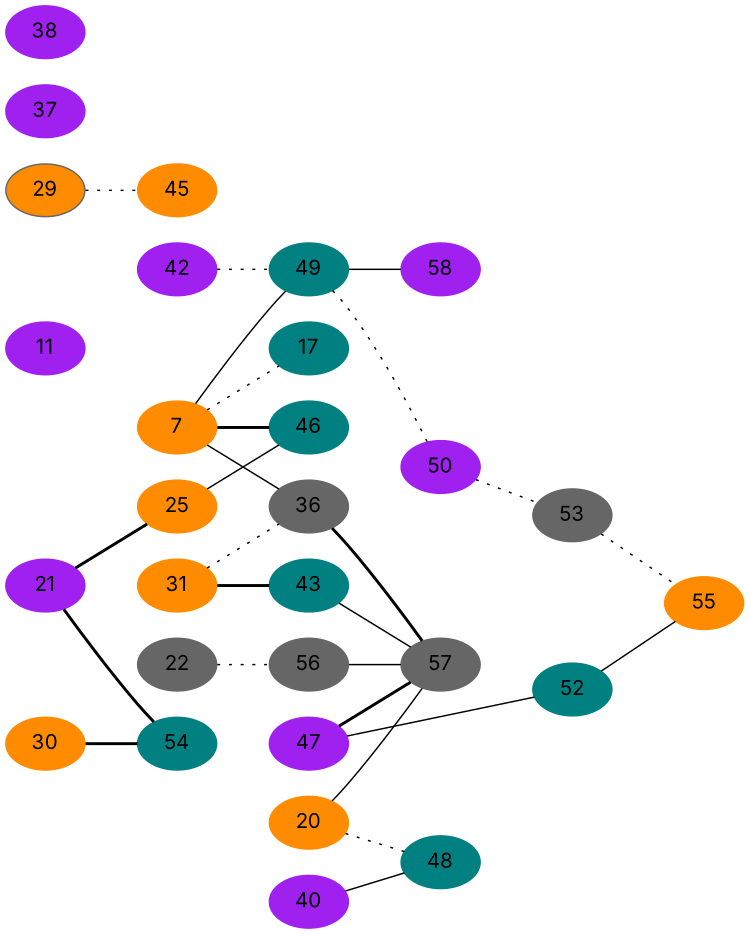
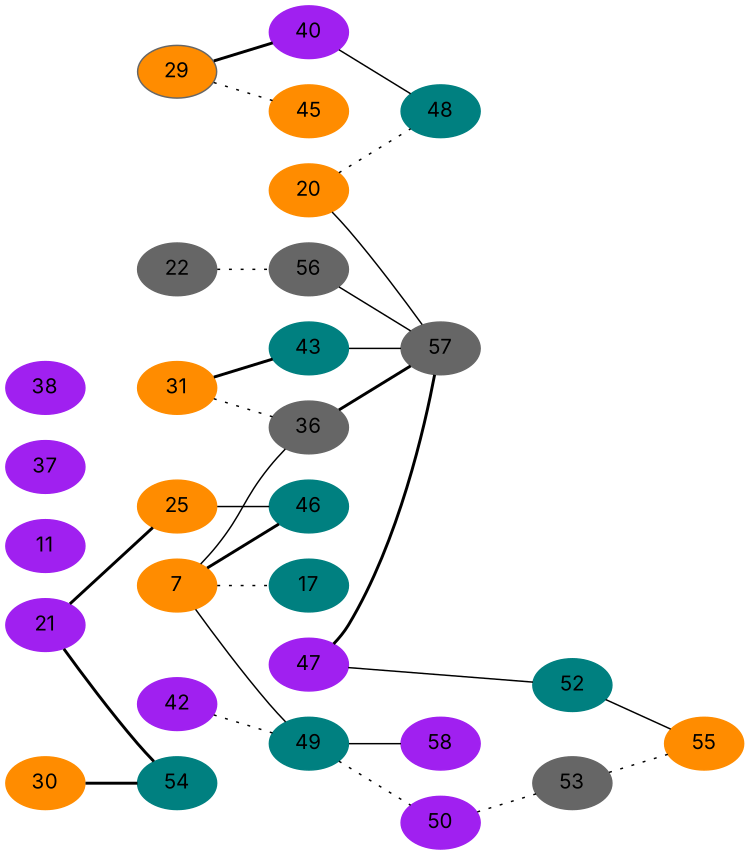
none -> (243, 52)
